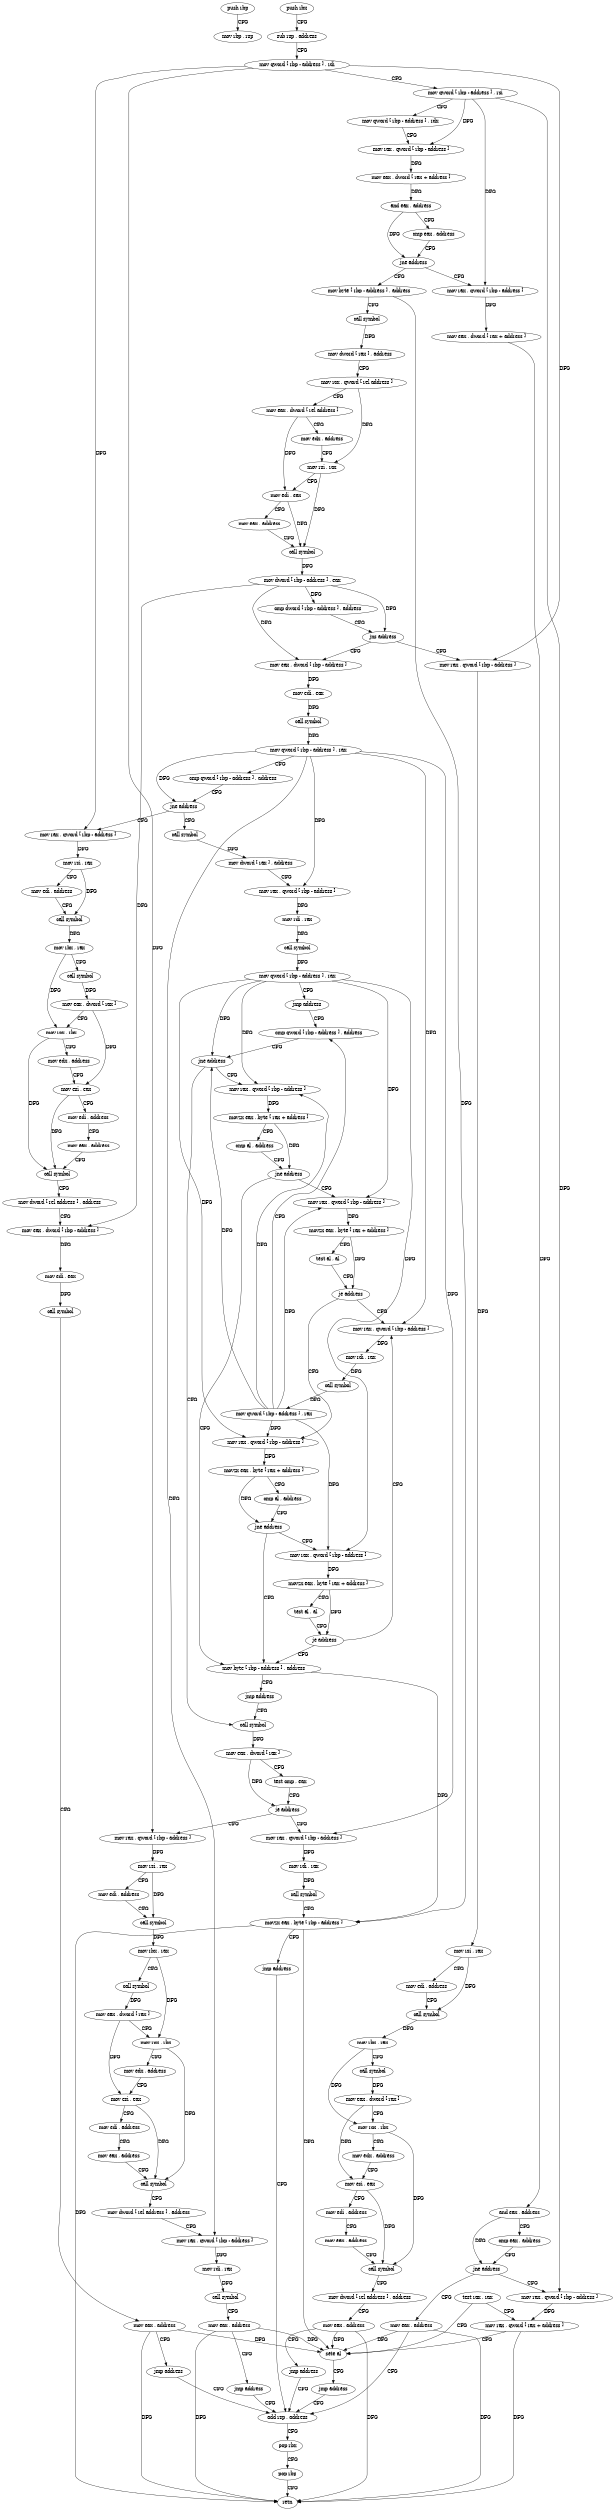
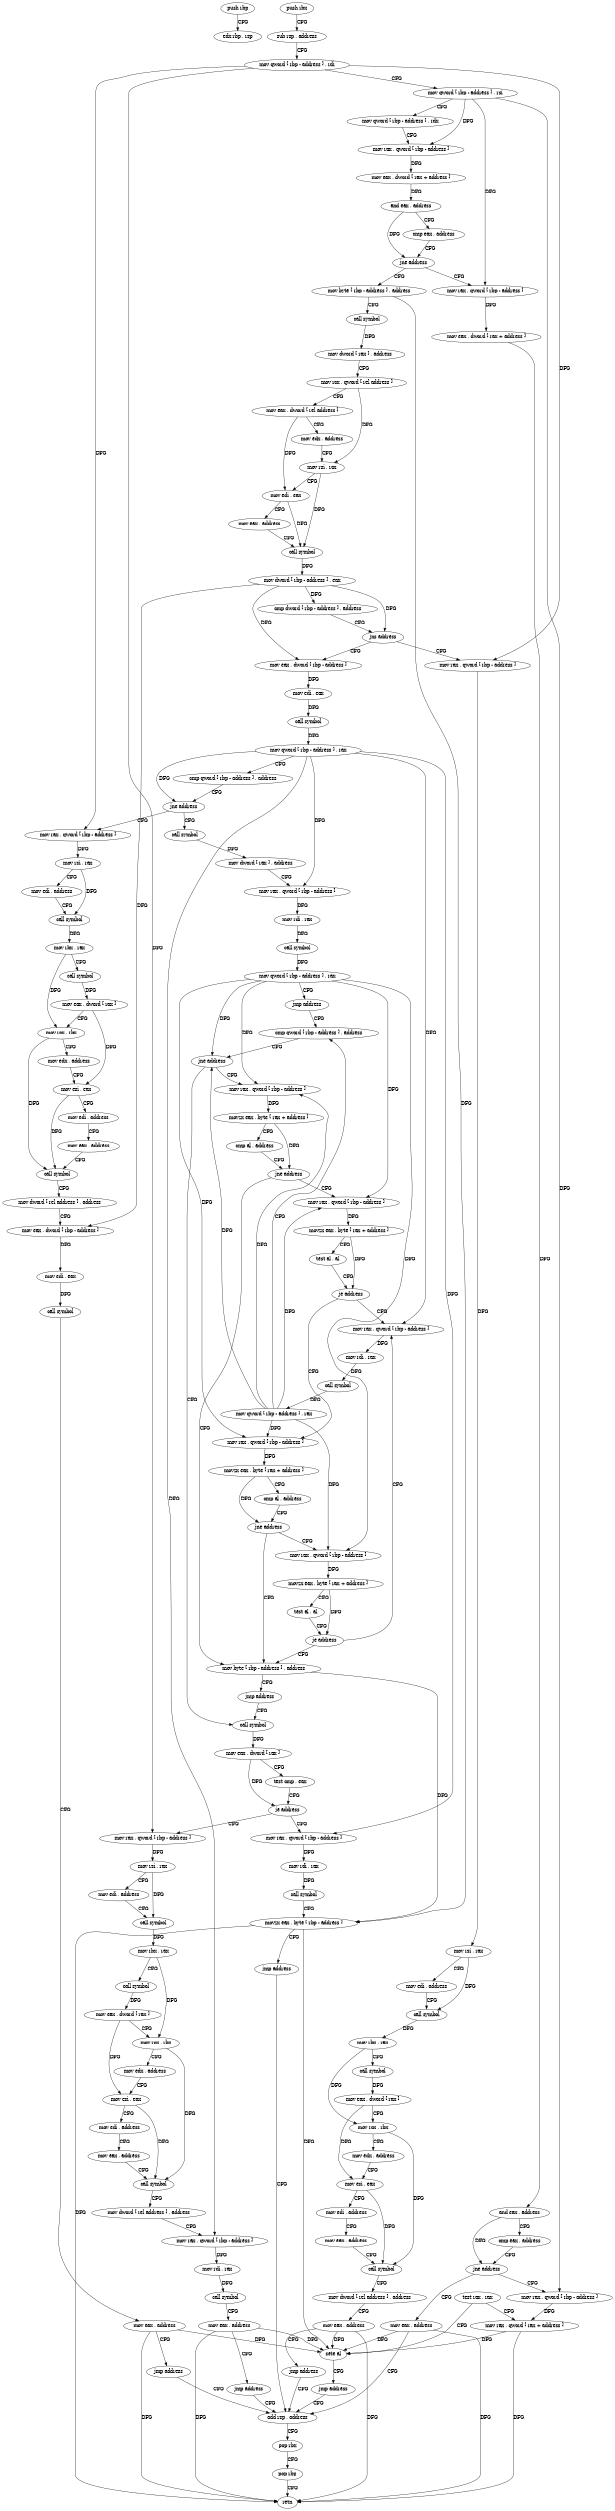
(238, 37) -> (238, 37)
(487, 2340) -> (487, 2340)
